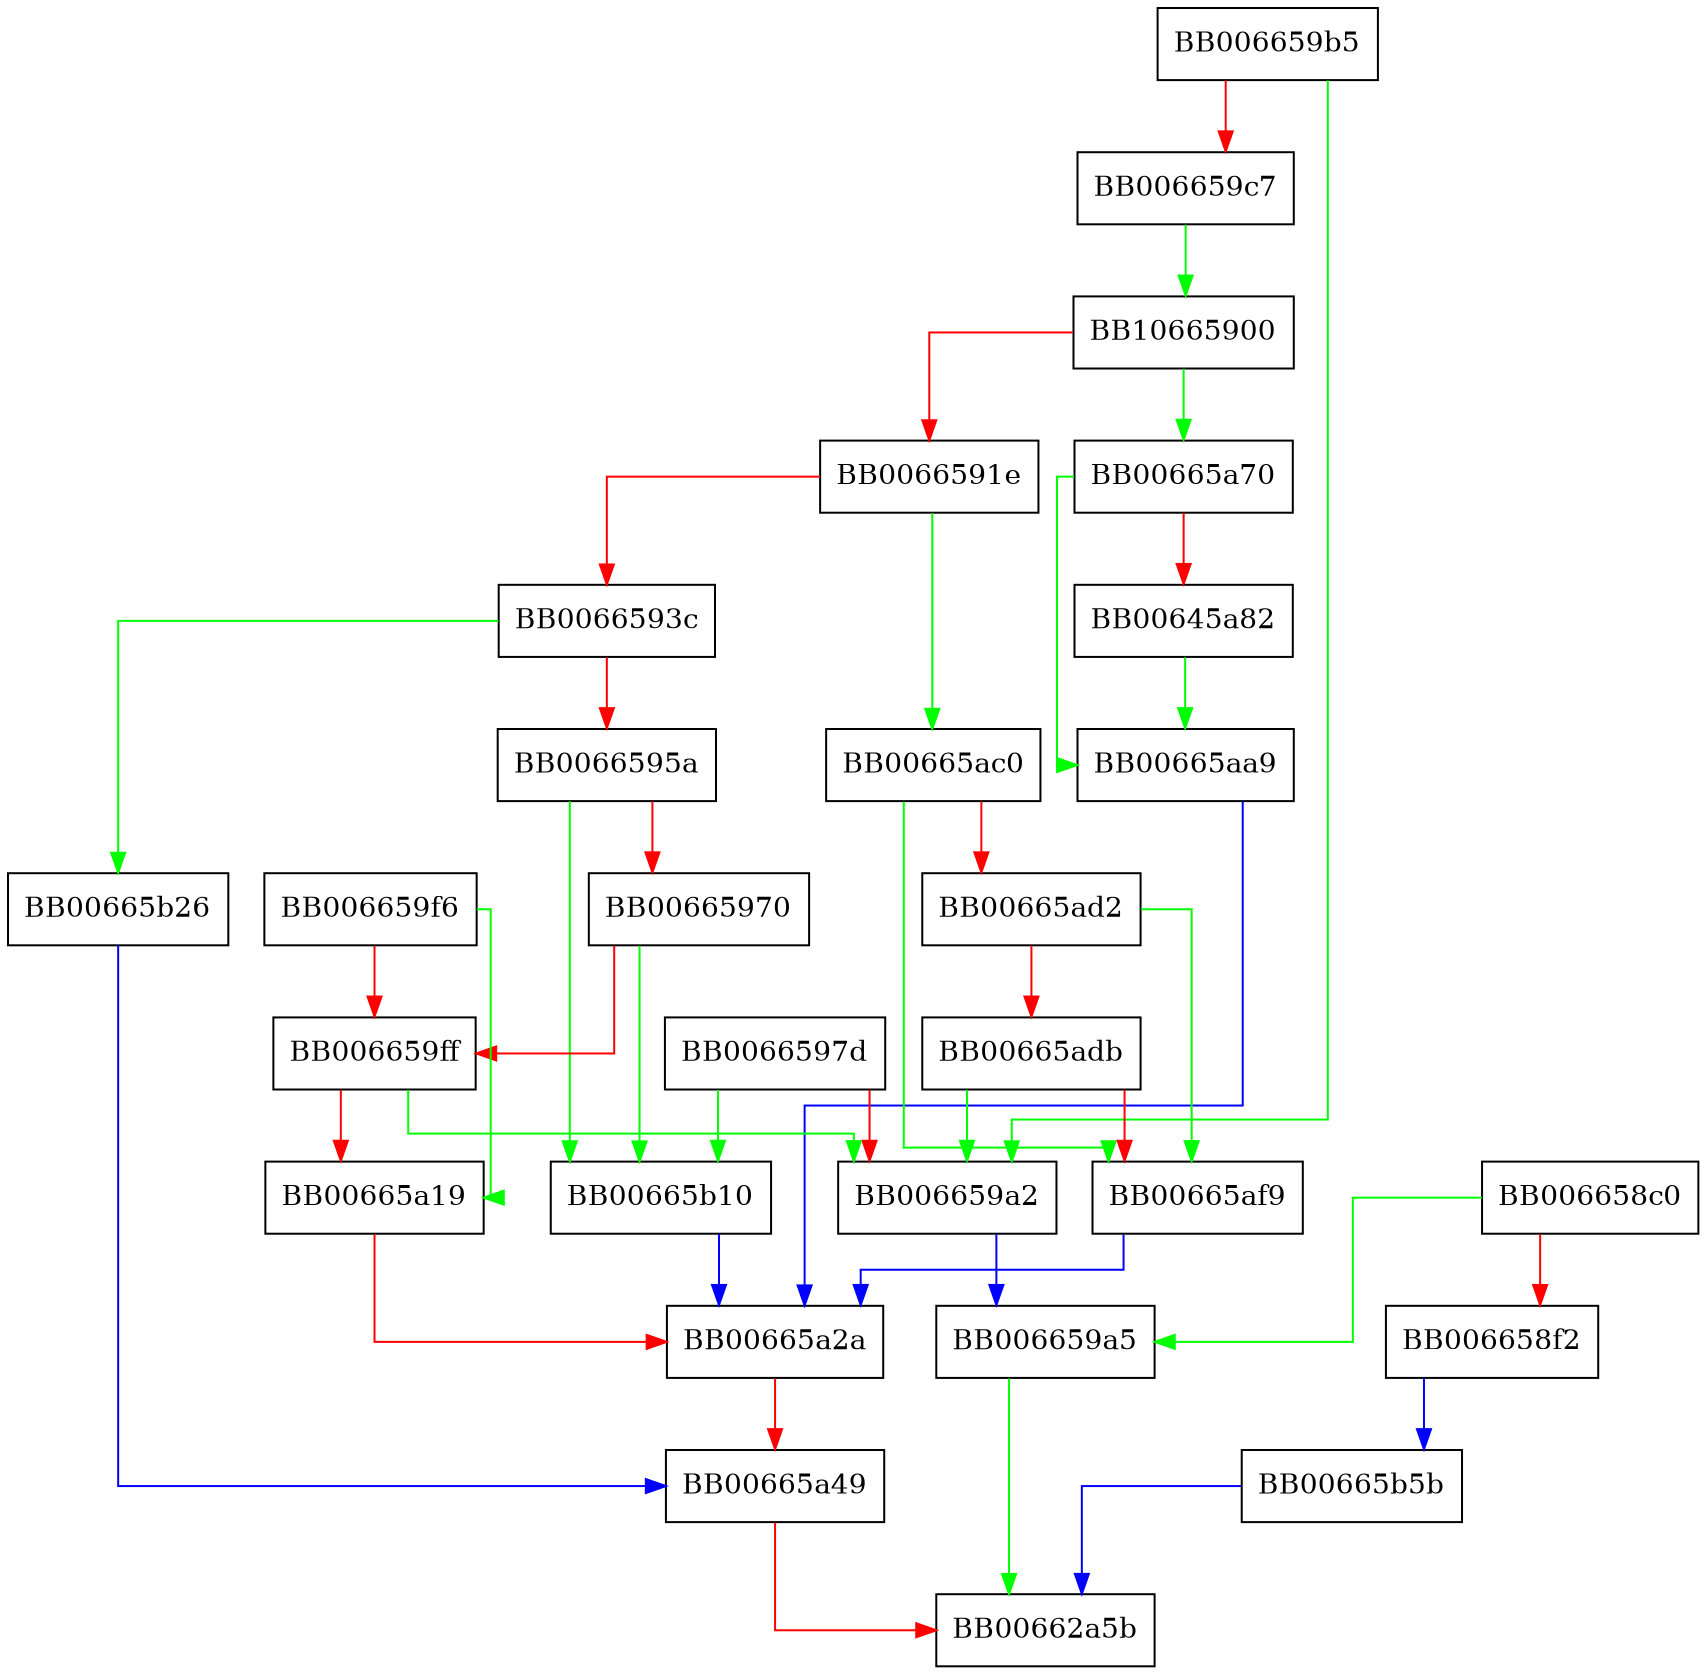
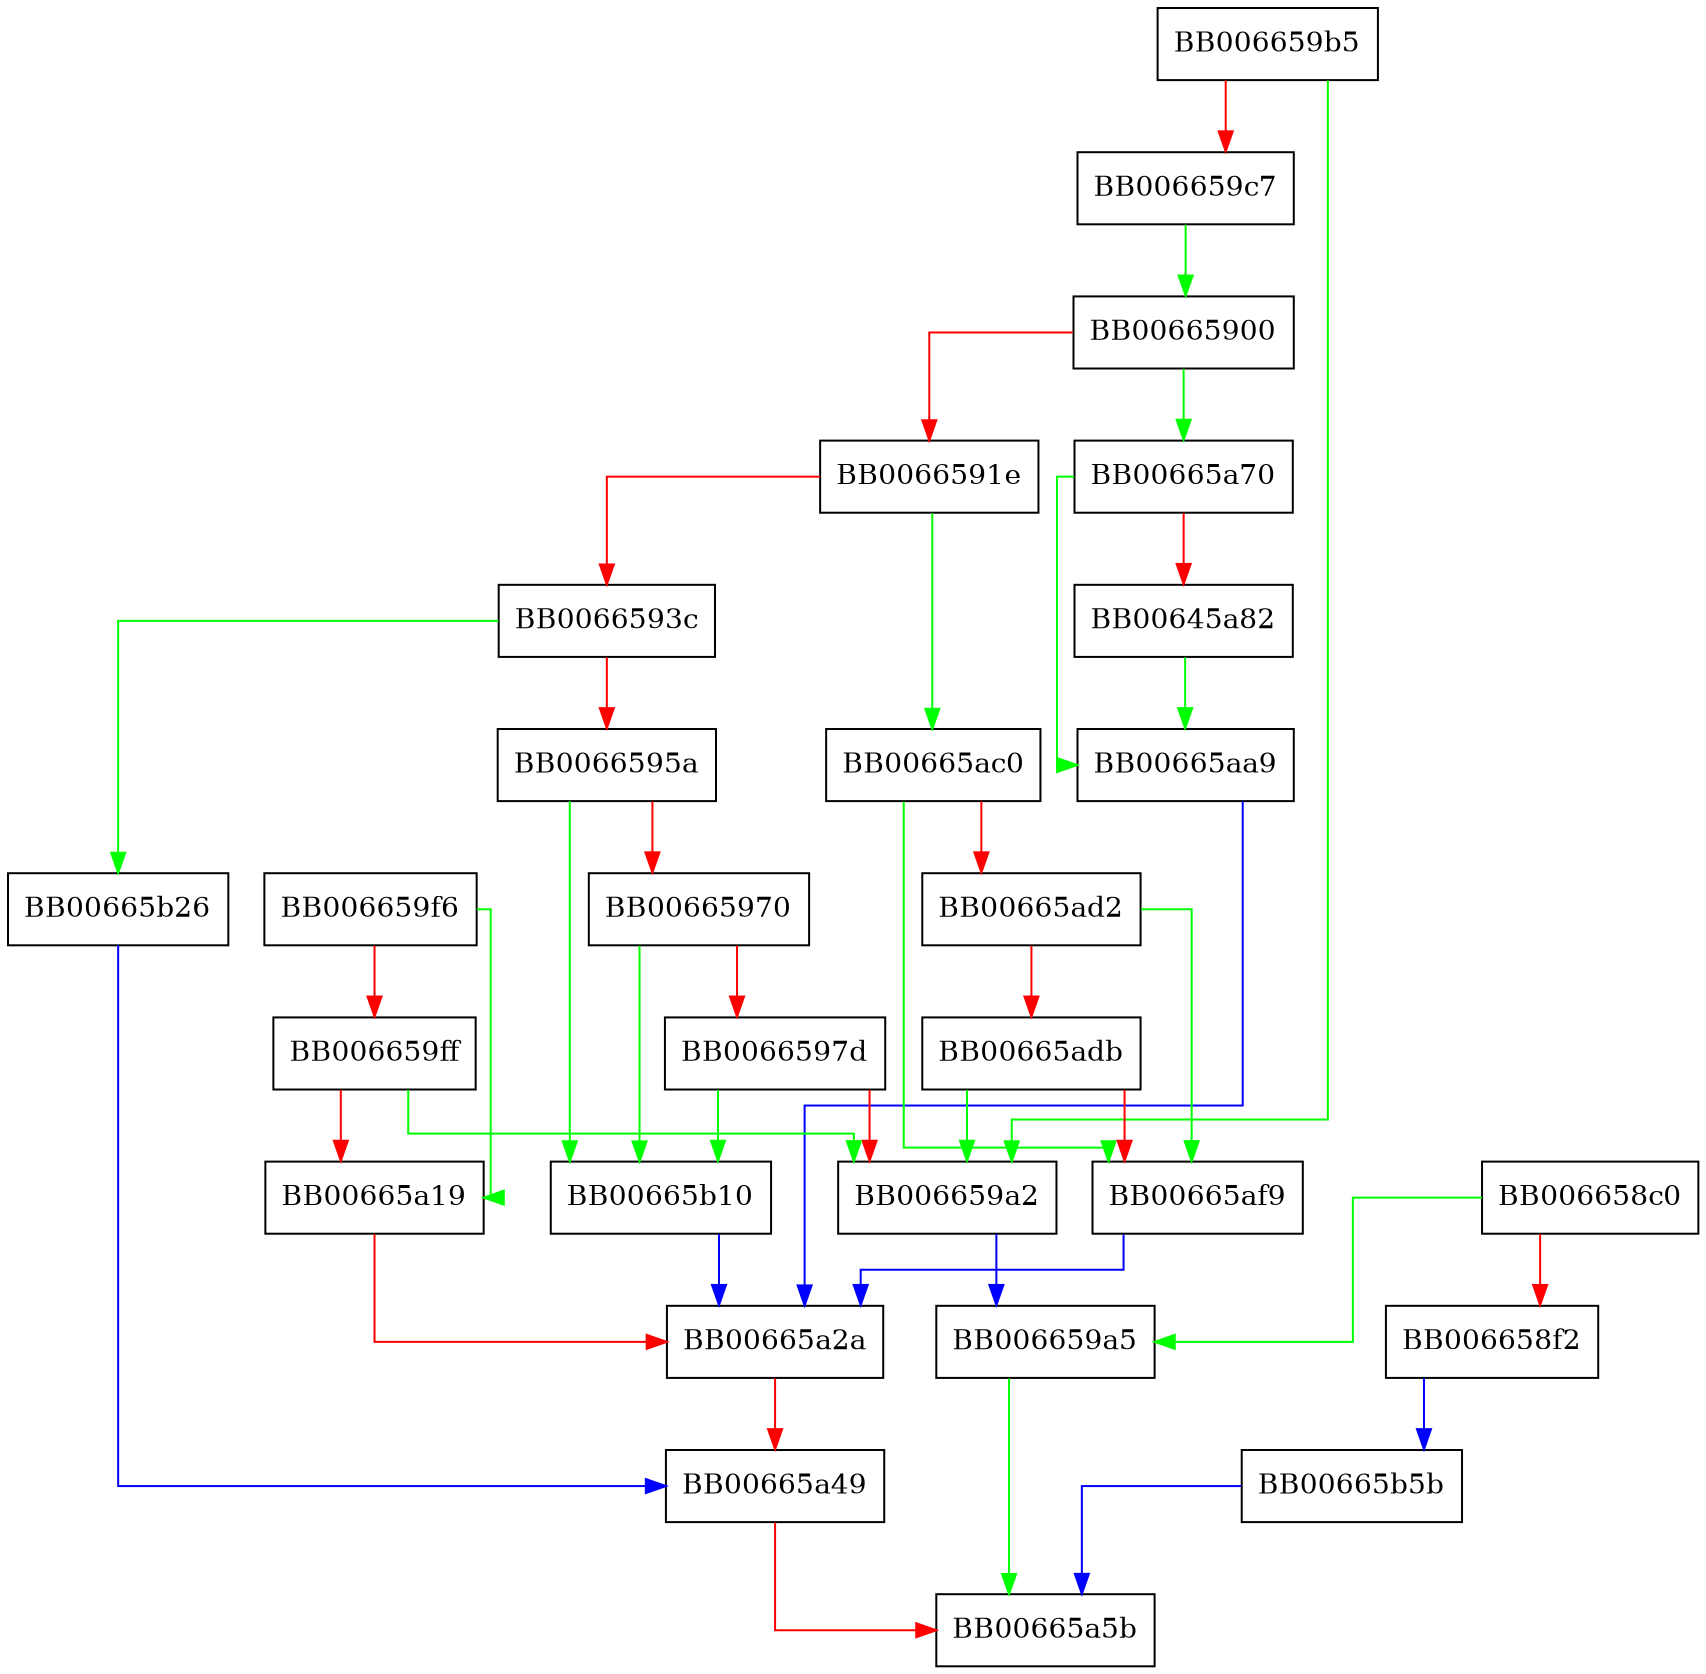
(1184, 332) -> (1184, 332)
(609, 1053) -> (737, 971)
(1045, 1630) -> (1045, 1630)
